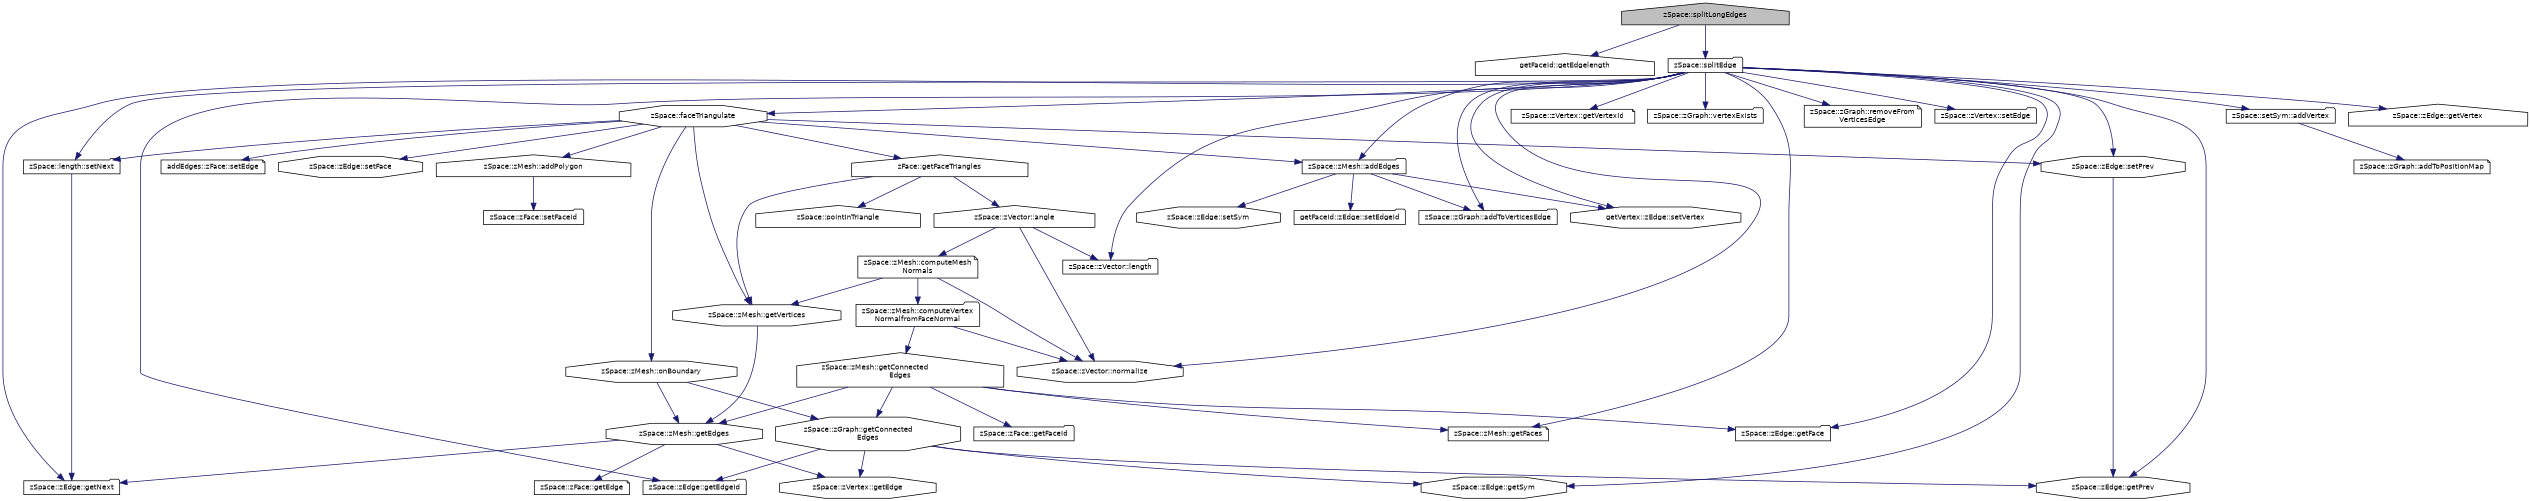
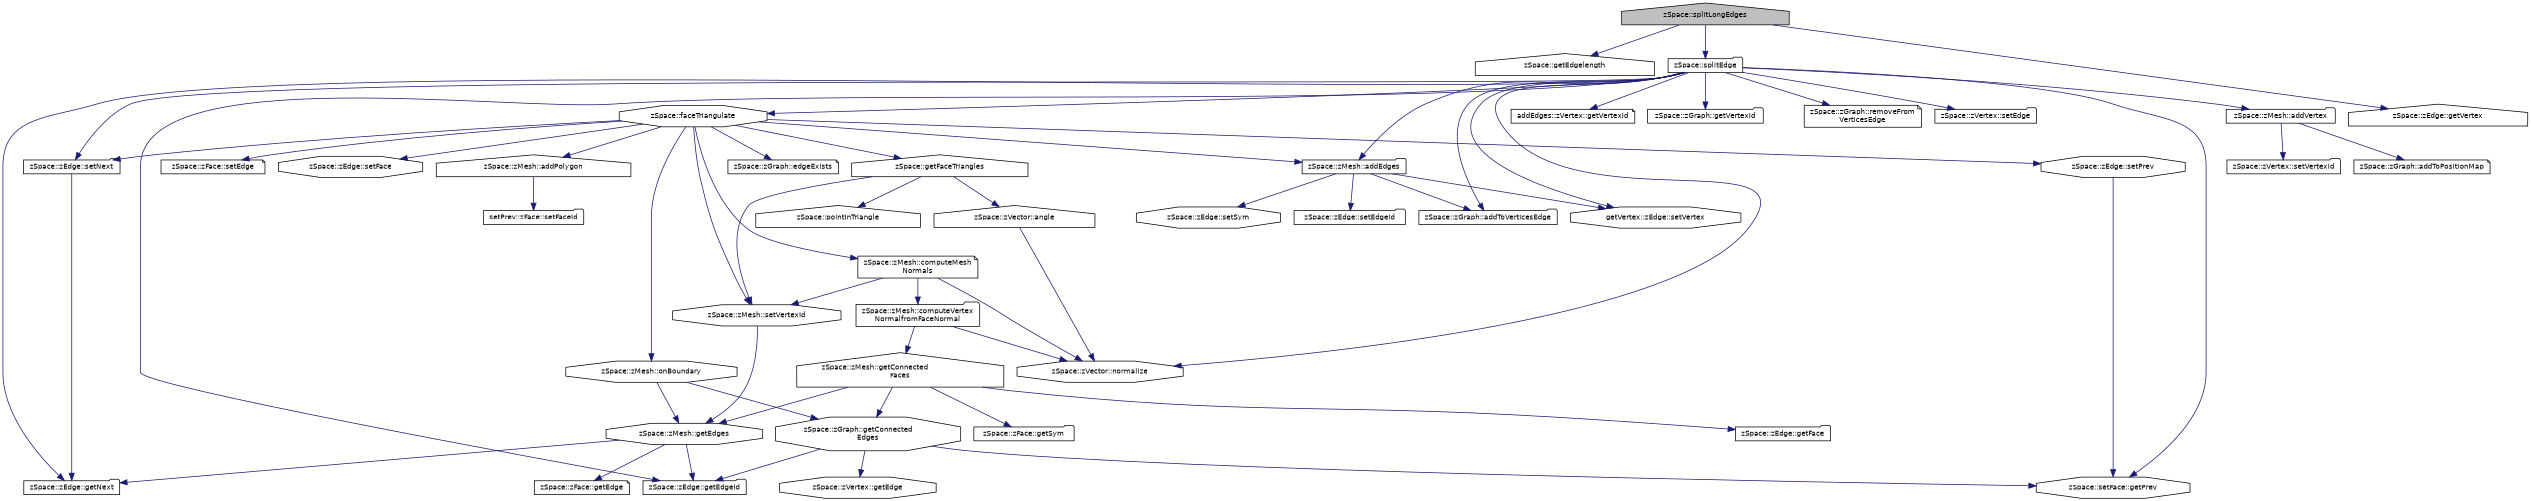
(1565, 66) -> (1565, 66)
(1945, 79) -> none
(2077, 85) -> (2077, 66)
(1573, 116) -> (1573, 116)
(1705, 116) -> (1705, 116)
(2281, 116) -> (2281, 116)
(2011, 154) -> none
(72, 167) -> (72, 167)
(213, 167) -> (213, 167)
none -> (783, 167)
(940, 167) -> (940, 167)
none -> (2284, 167)
(534, 218) -> (534, 218)
(1350, 218) -> (1350, 218)
(971, 240) -> (744, 226)
(1110, 267) -> none
(757, 315) -> (757, 315)
(900, 372) -> (900, 372)
(1024, 434) -> (1024, 434)
(1498, 434) -> none
(767, 460) -> (689, 459)
(1494, 488) -> none
(2113, 488) -> (2113, 488)
